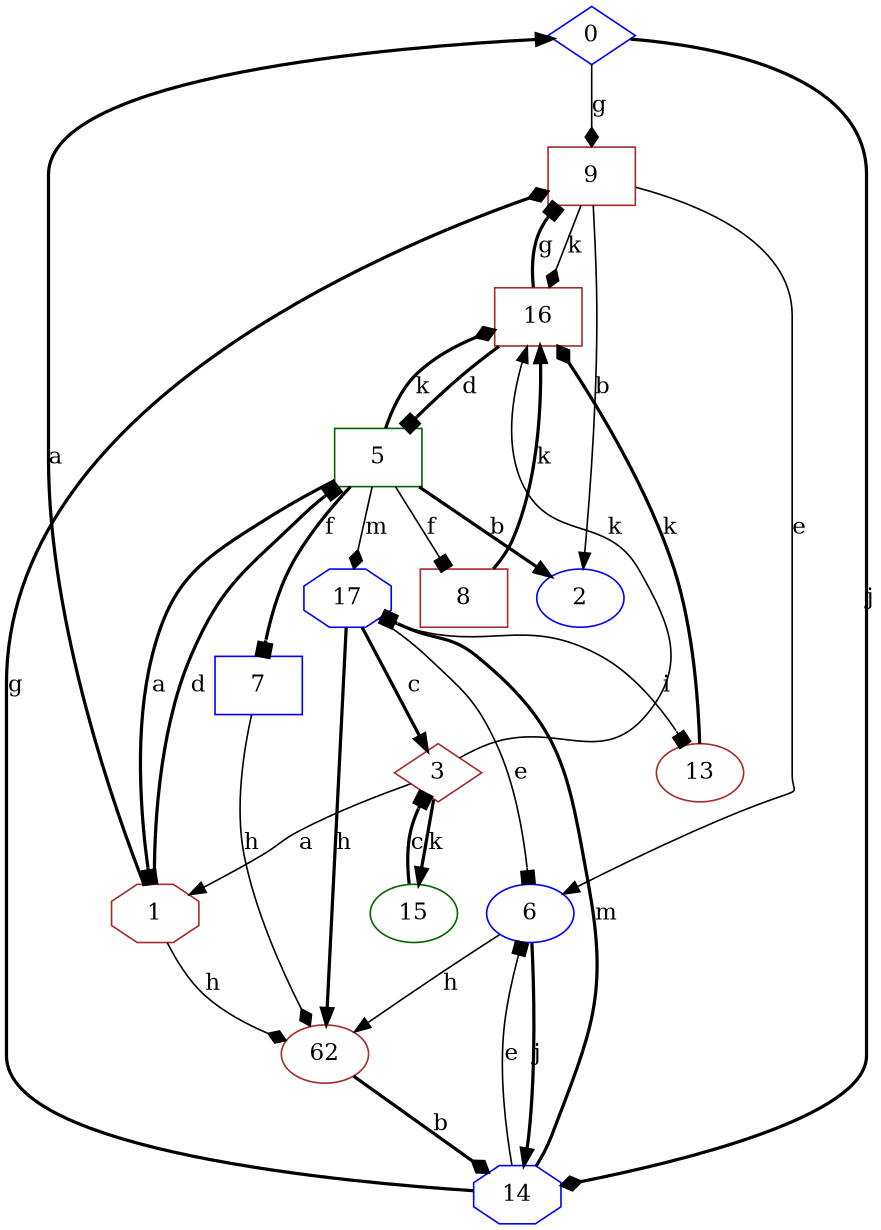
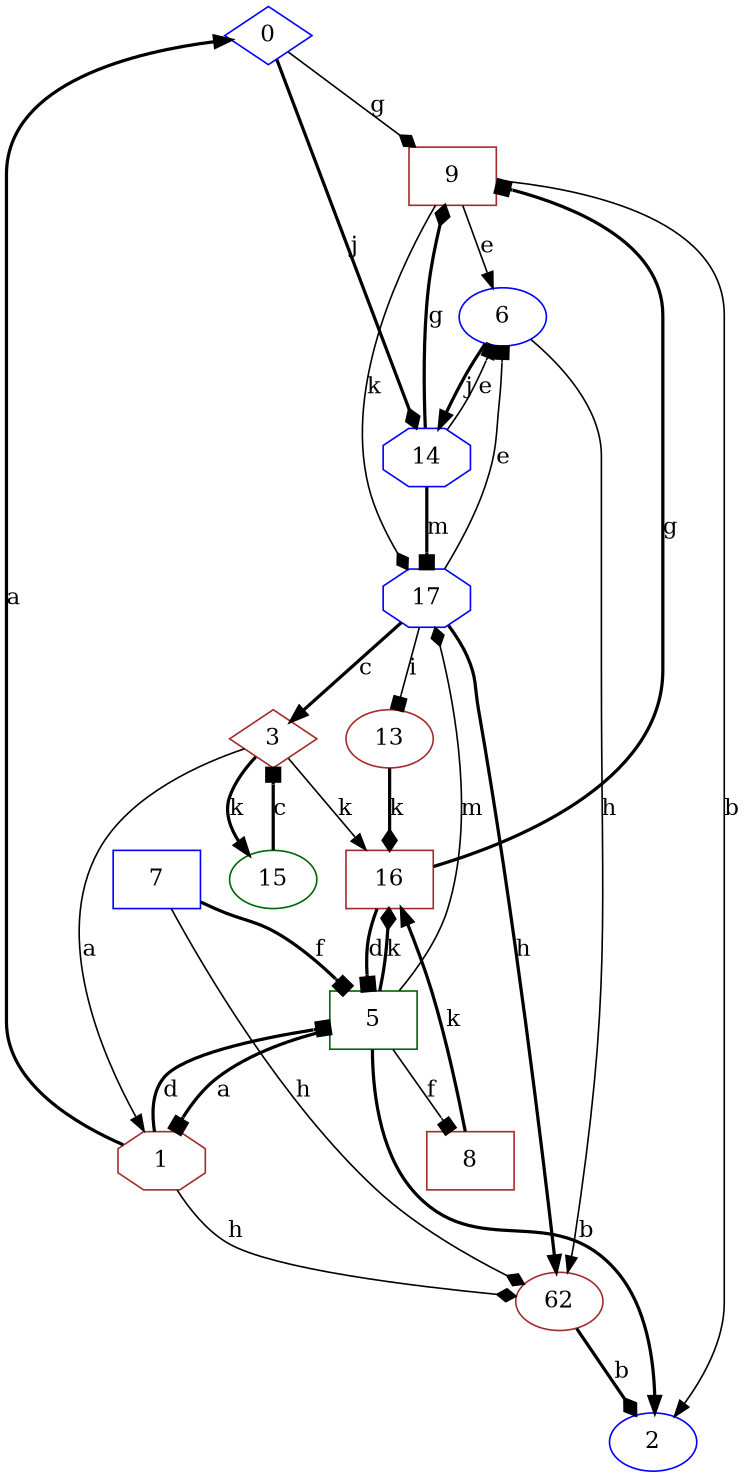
(569, 237) -> (368, 376)
(296, 557) -> (273, 931)
(413, 1119) -> (601, 1364)
